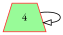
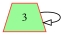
(25, 17) -> (25, 17)
